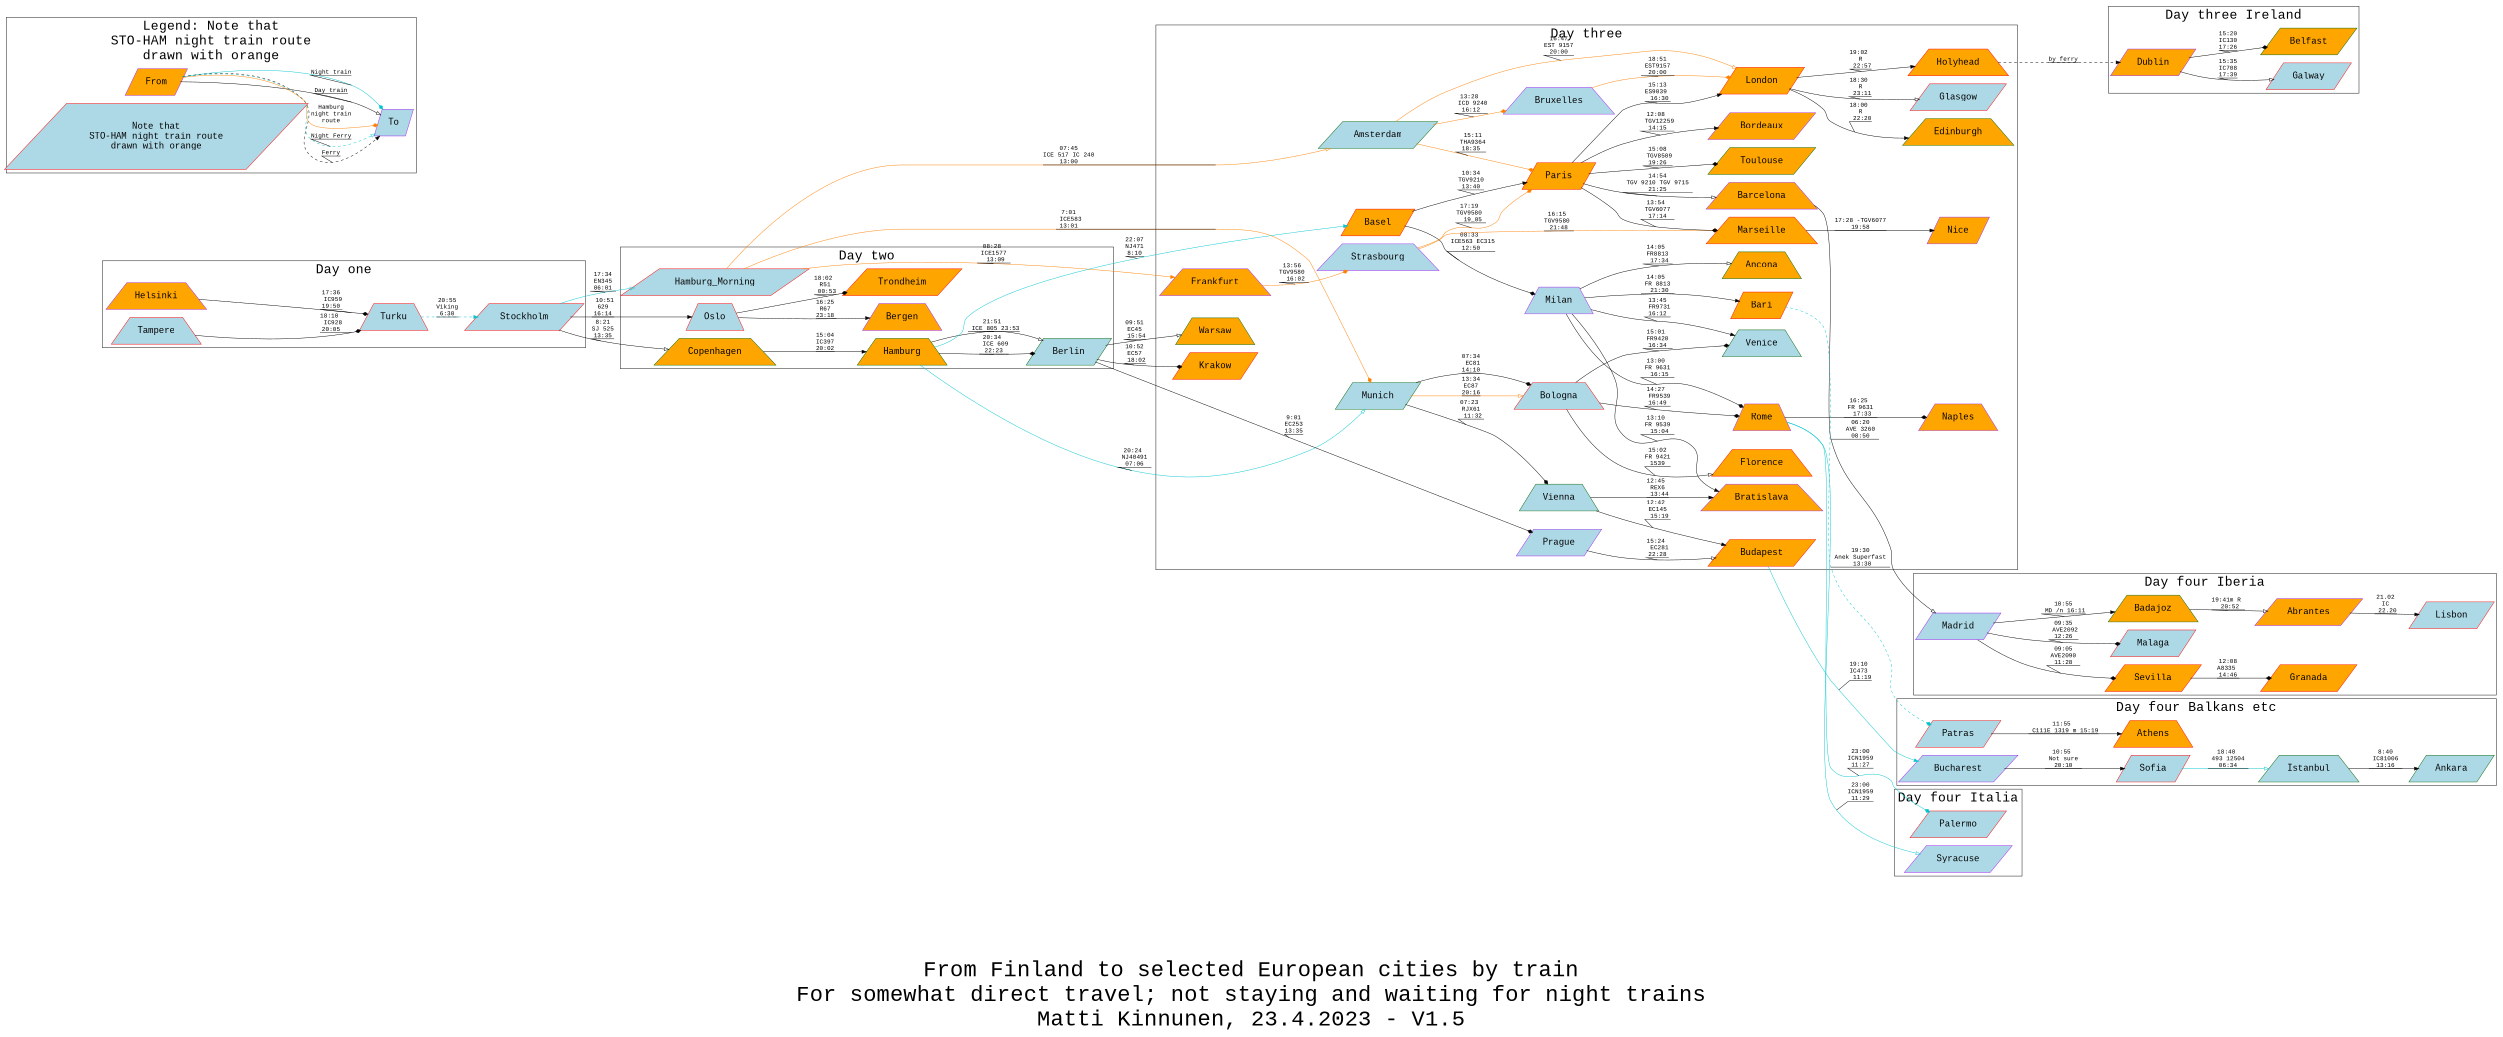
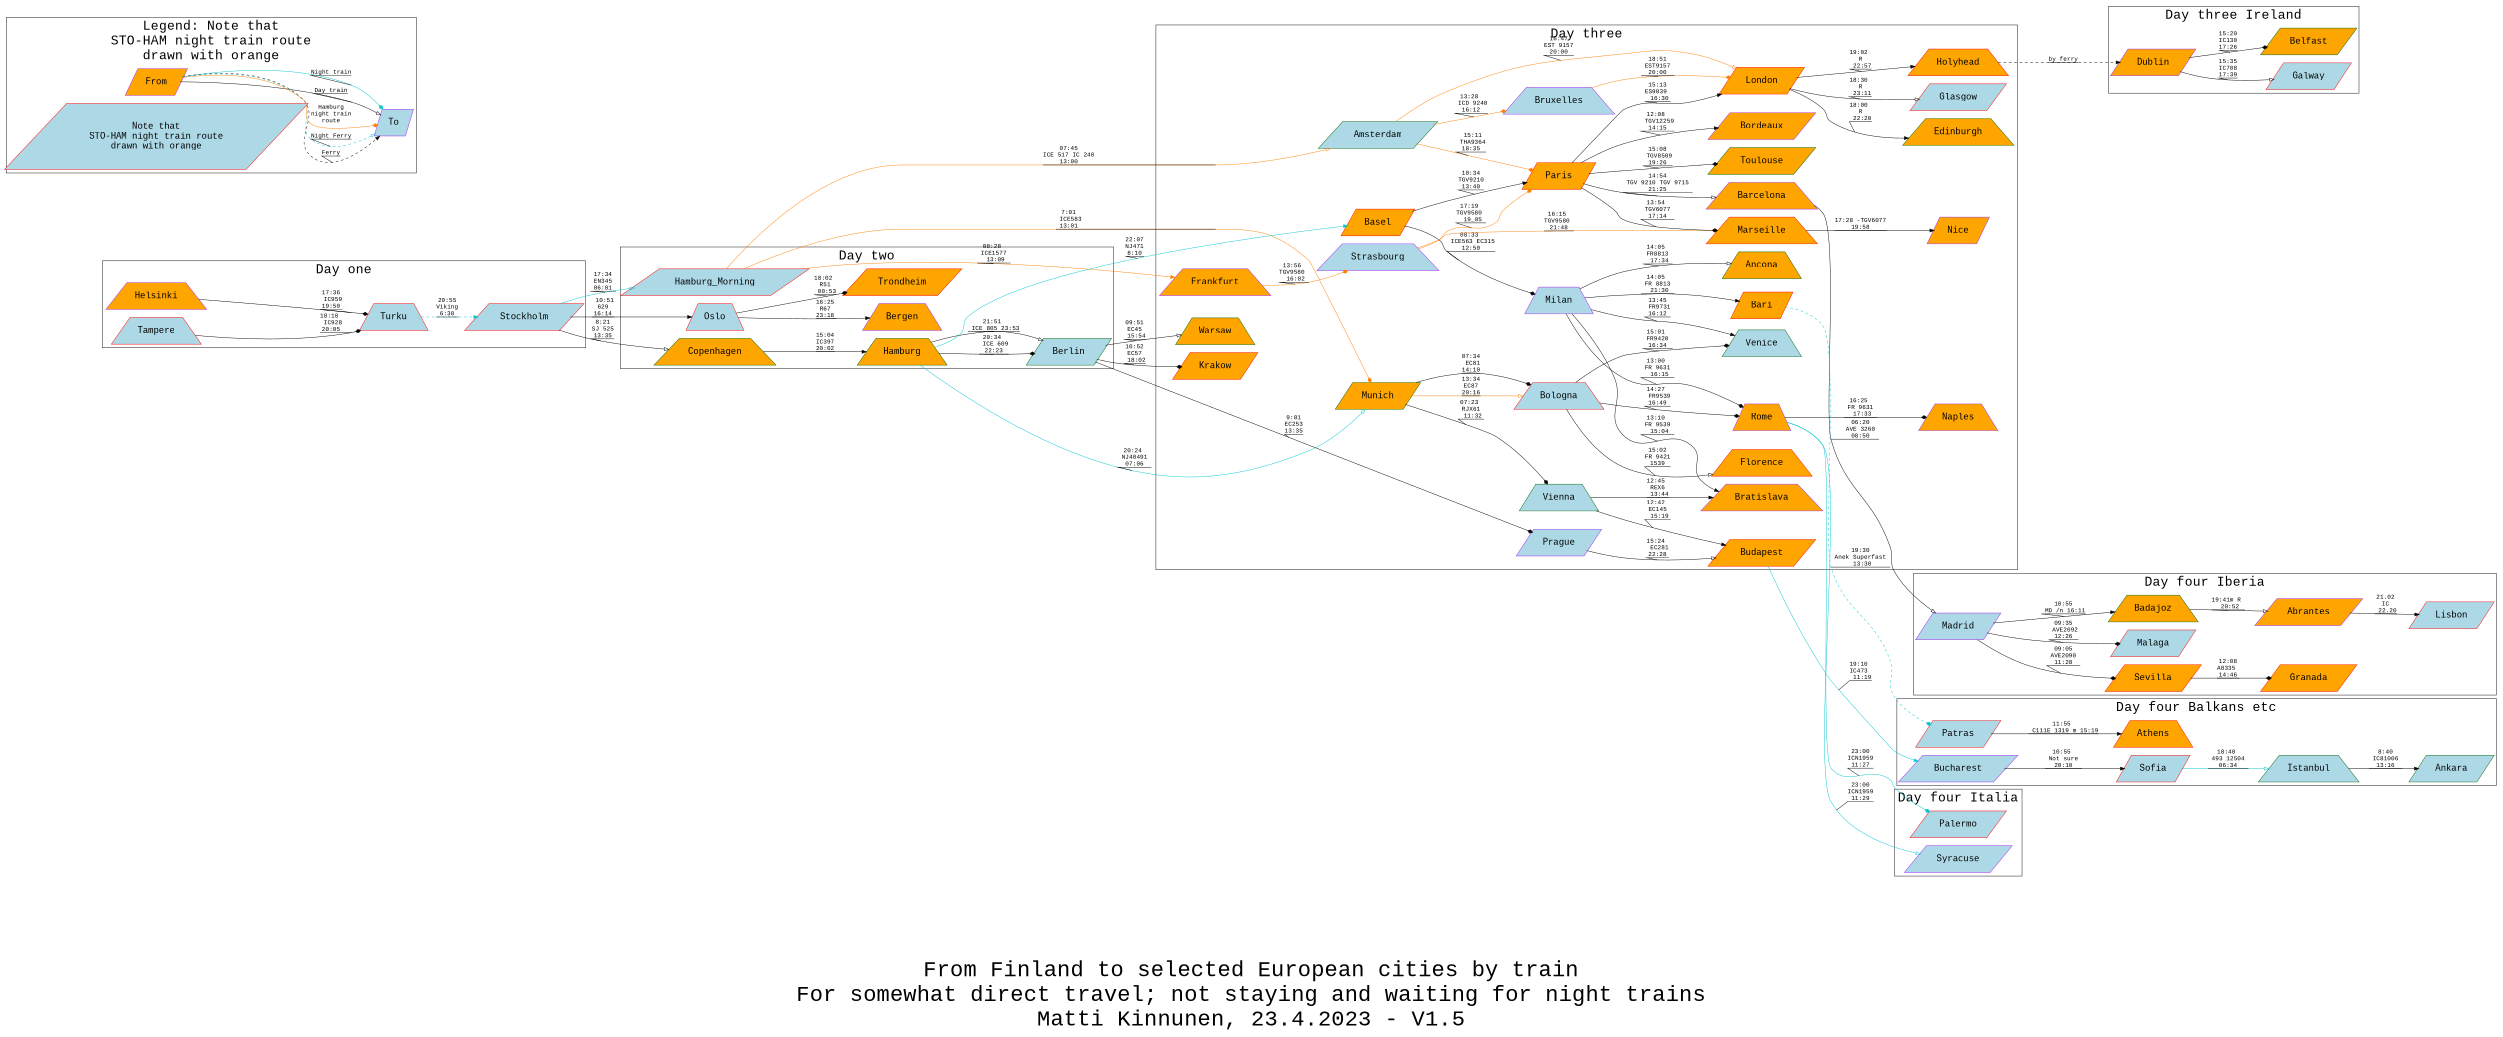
(1378, 396) -> (1378, 396)
